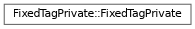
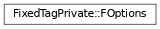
(98, 14) -> (80, 14)
